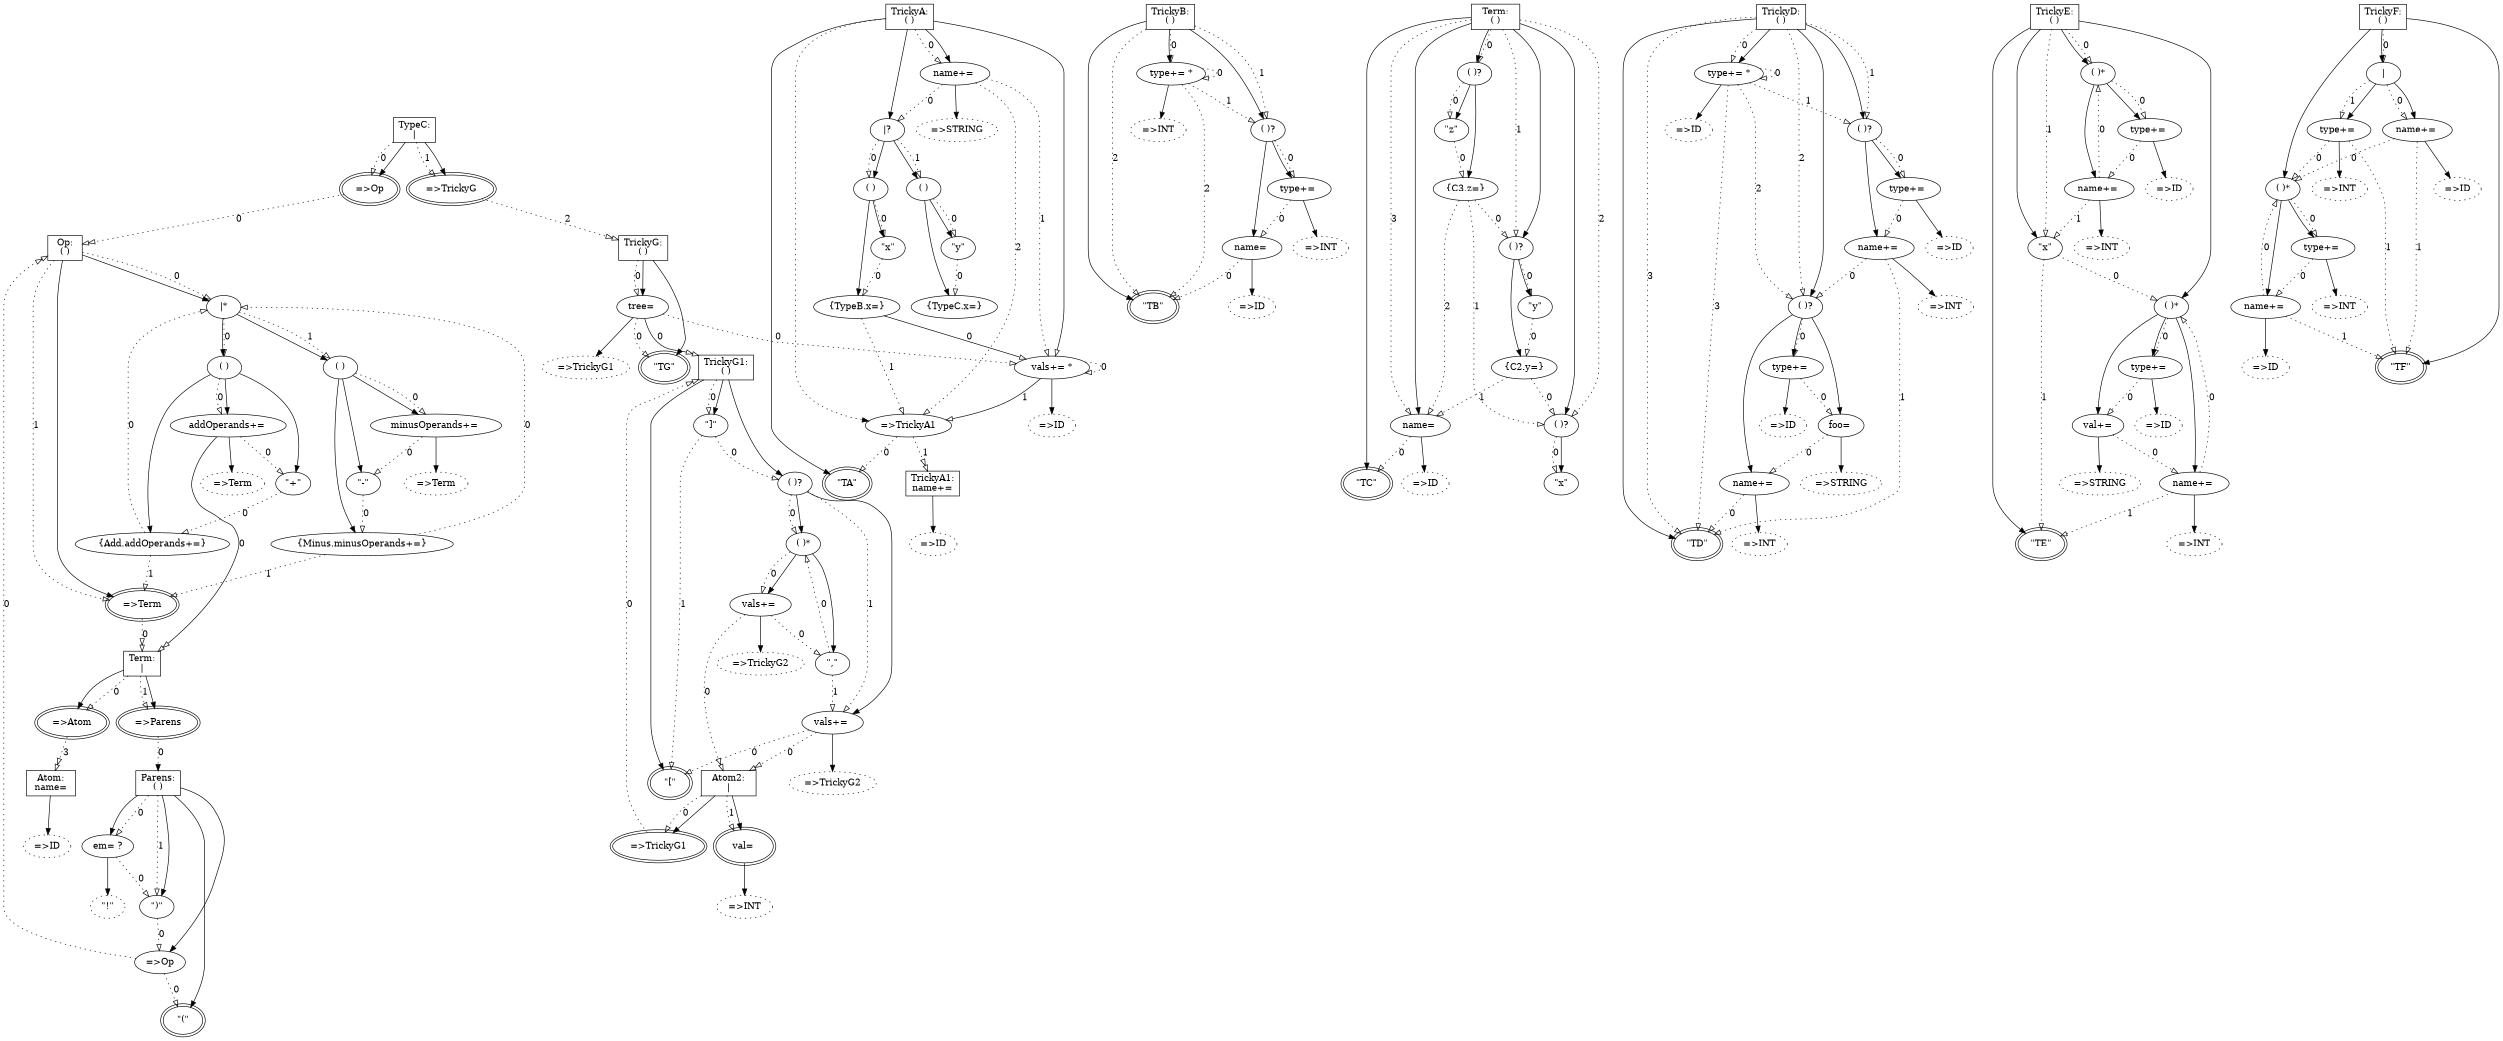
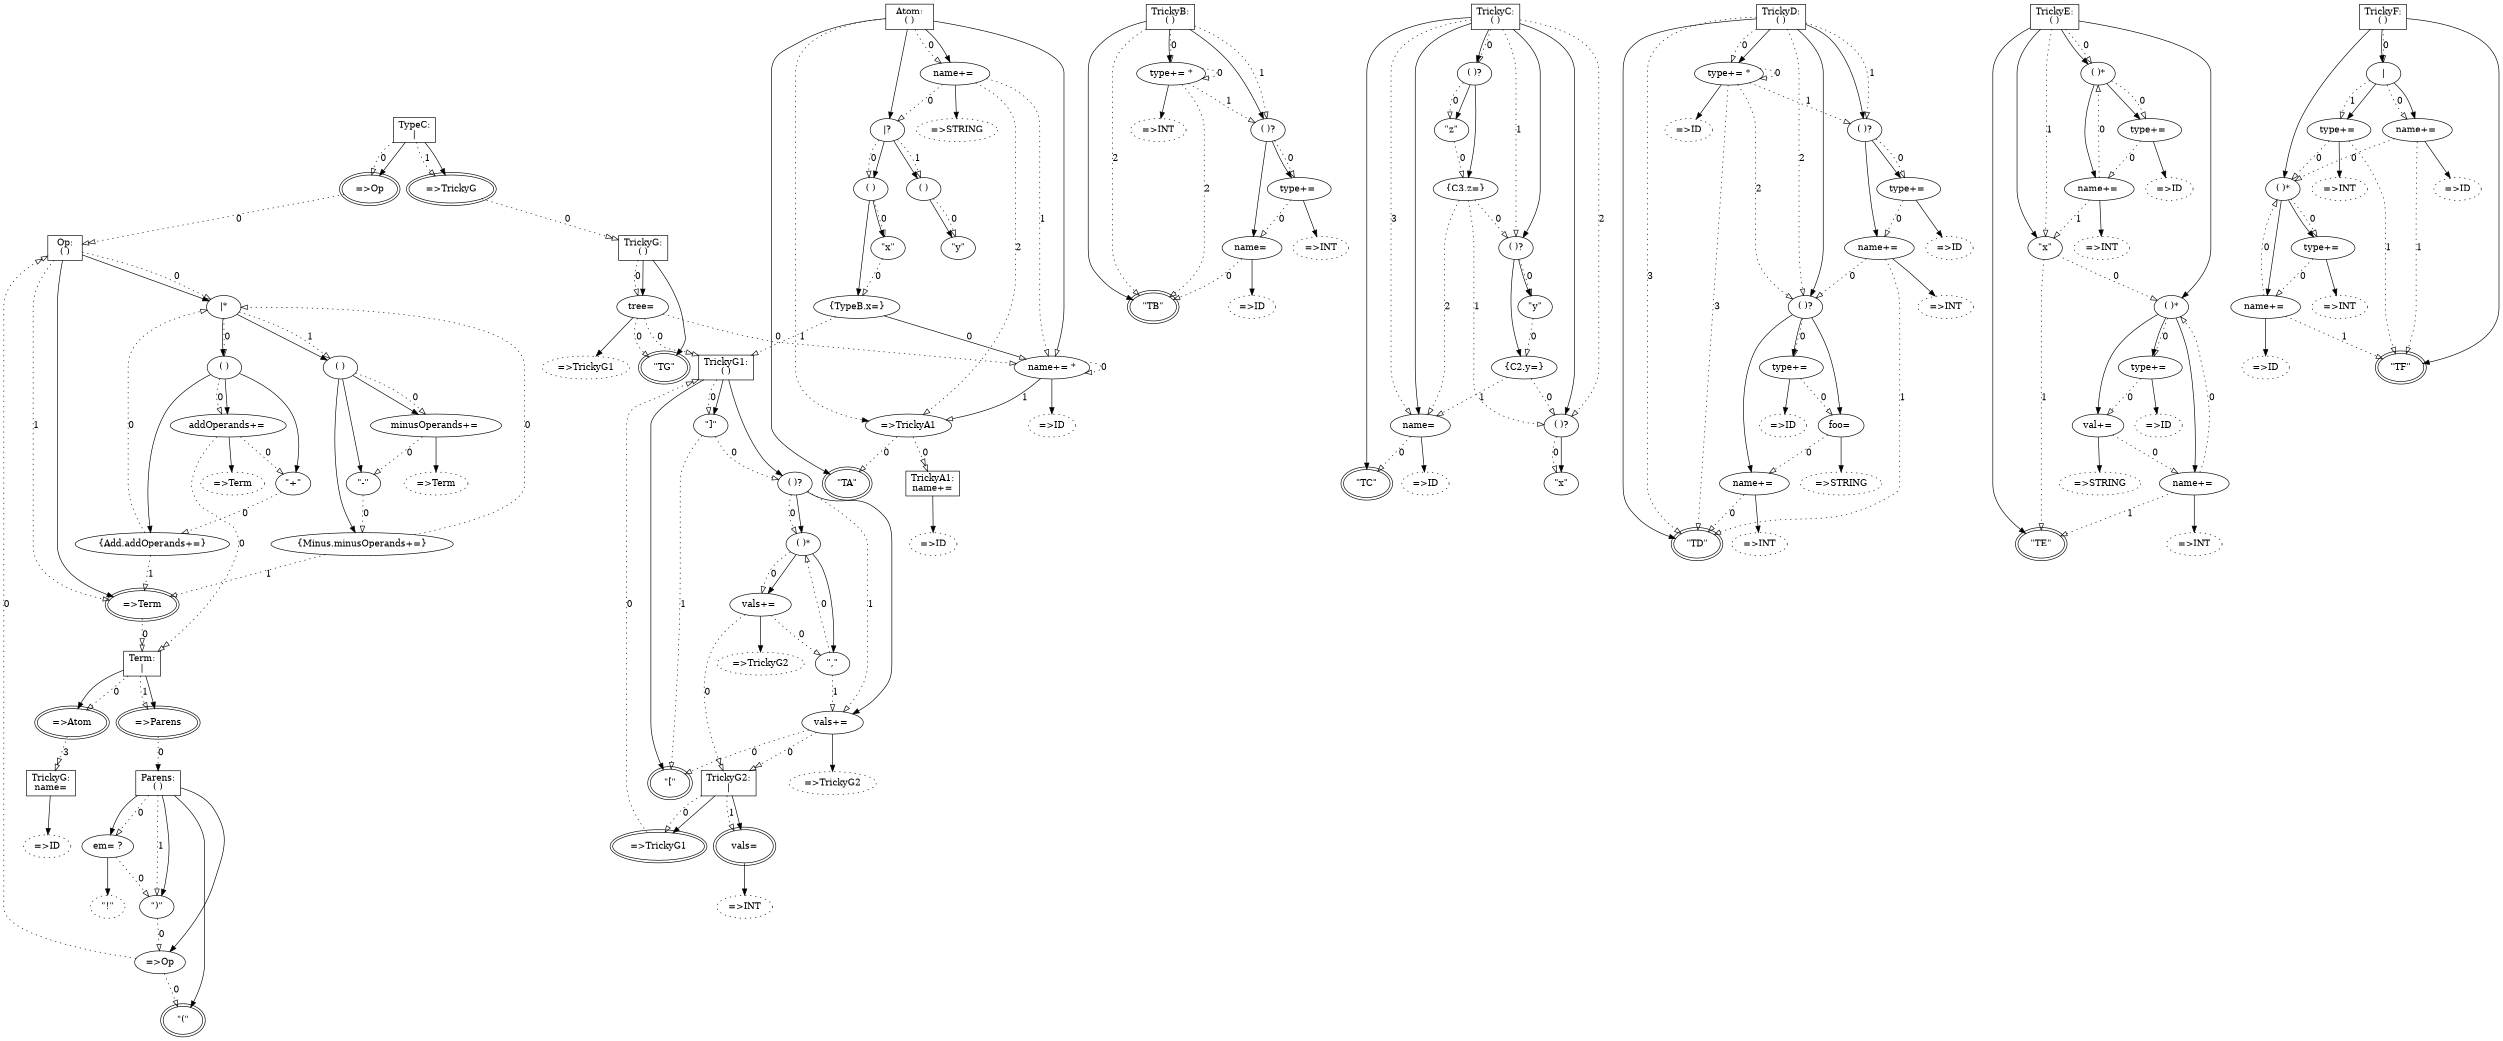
(910, 17) -> (910, 17)
(1496, 17) -> (1496, 17)
(568, 219) -> (568, 219)
(954, 307) -> none
(659, 343) -> (659, 343)
(881, 363) -> (801, 333)
(1052, 368) -> (1052, 368)
(926, 453) -> (926, 453)
(238, 538) -> (238, 538)
(51, 783) -> (51, 783)
(729, 783) -> (729, 783)
(745, 846) -> (745, 846)
